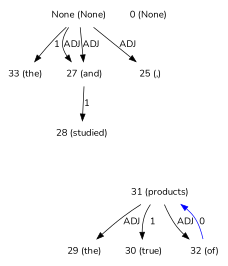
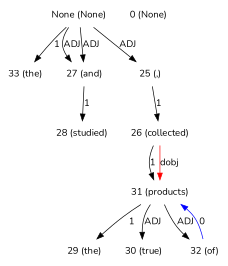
none -> (160, 133)
(132, 222) -> (132, 222)
(153, 222) -> (153, 222)
